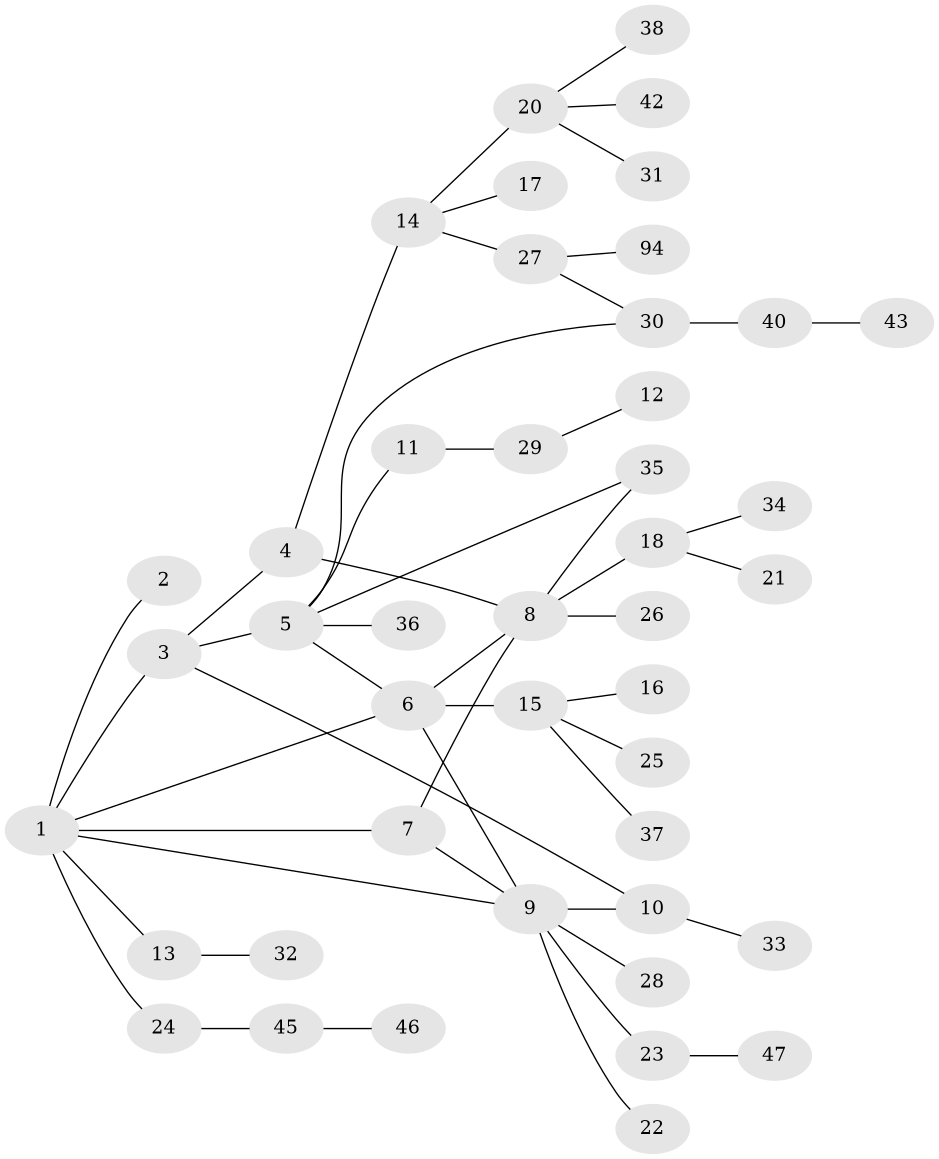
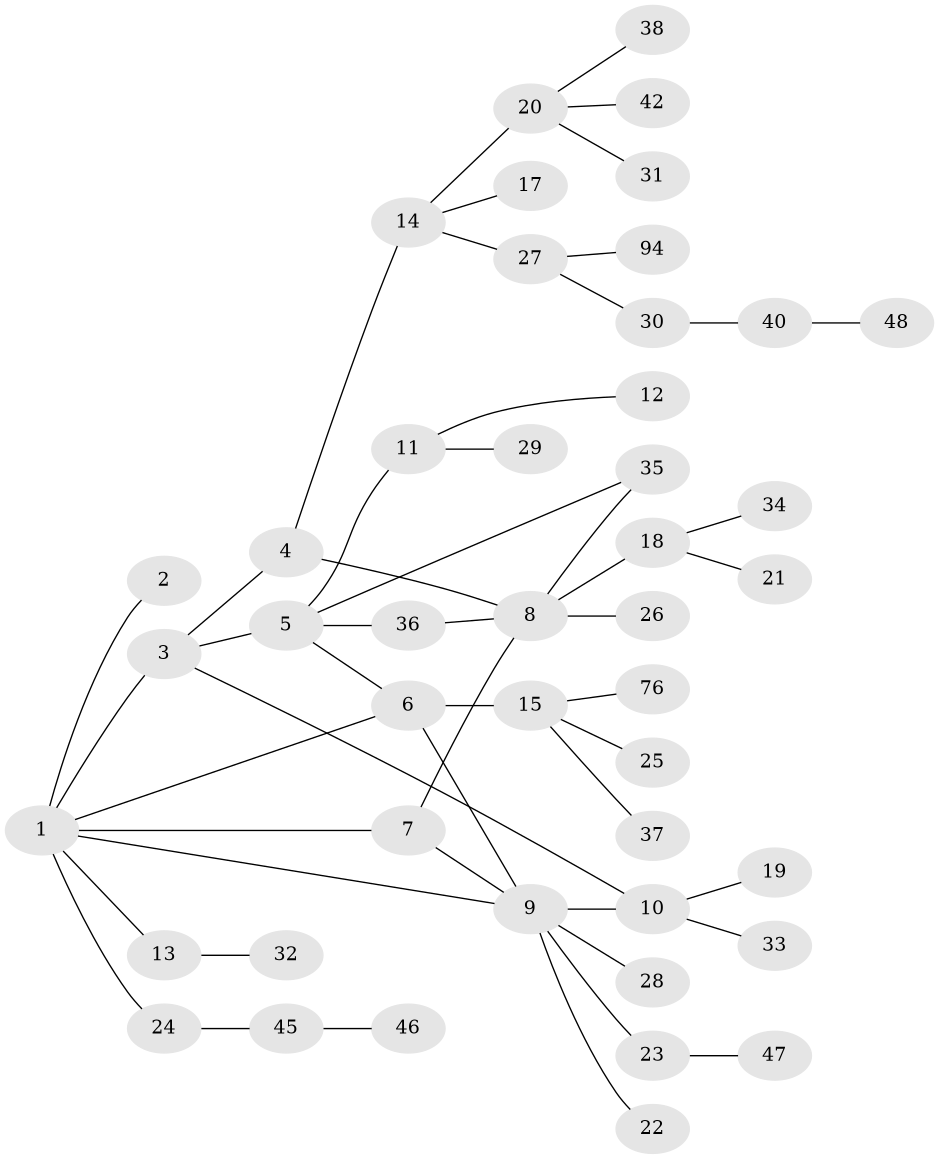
(897, 323) -> (897, 323)
(393, 394) -> none
(592, 423) -> (525, 406)
(470, 661) -> (469, 621)
(653, 689) -> (653, 689)
none -> (775, 873)
